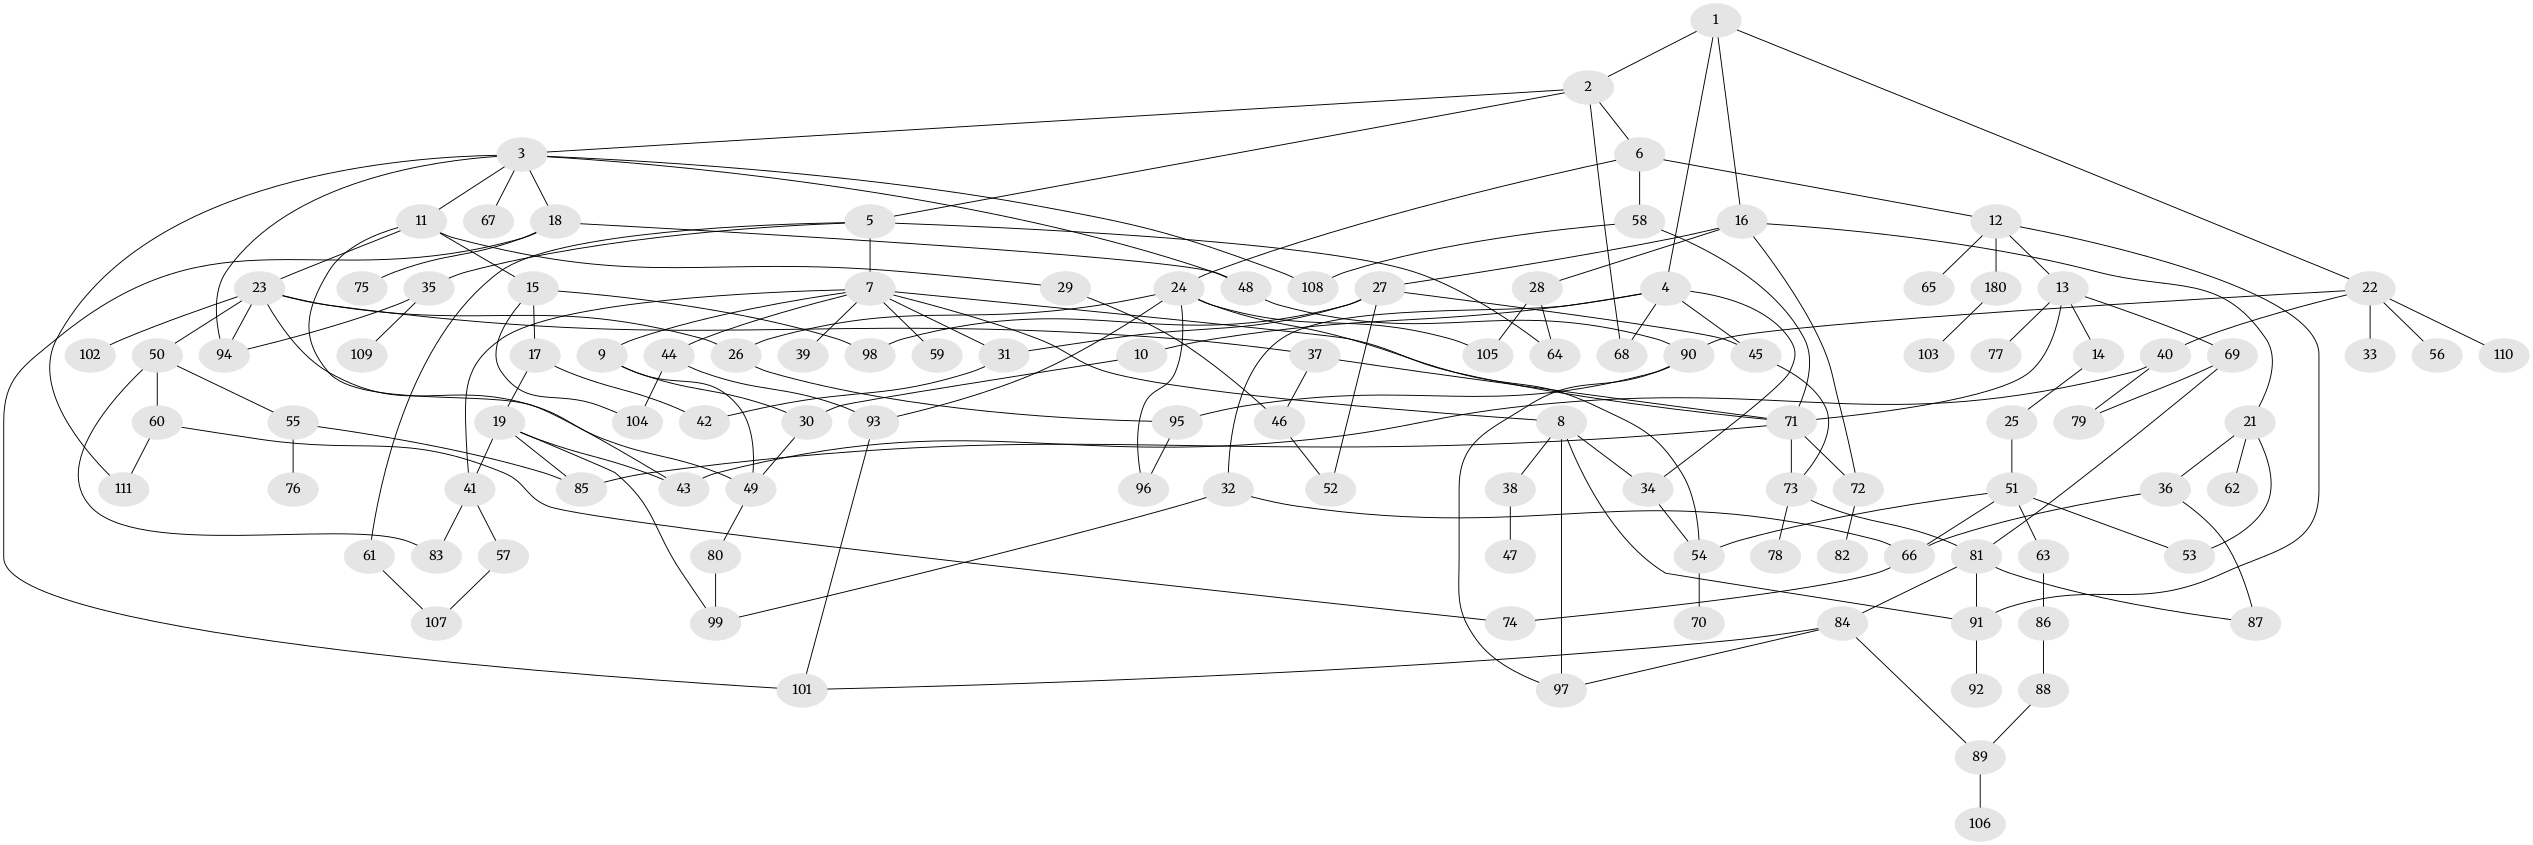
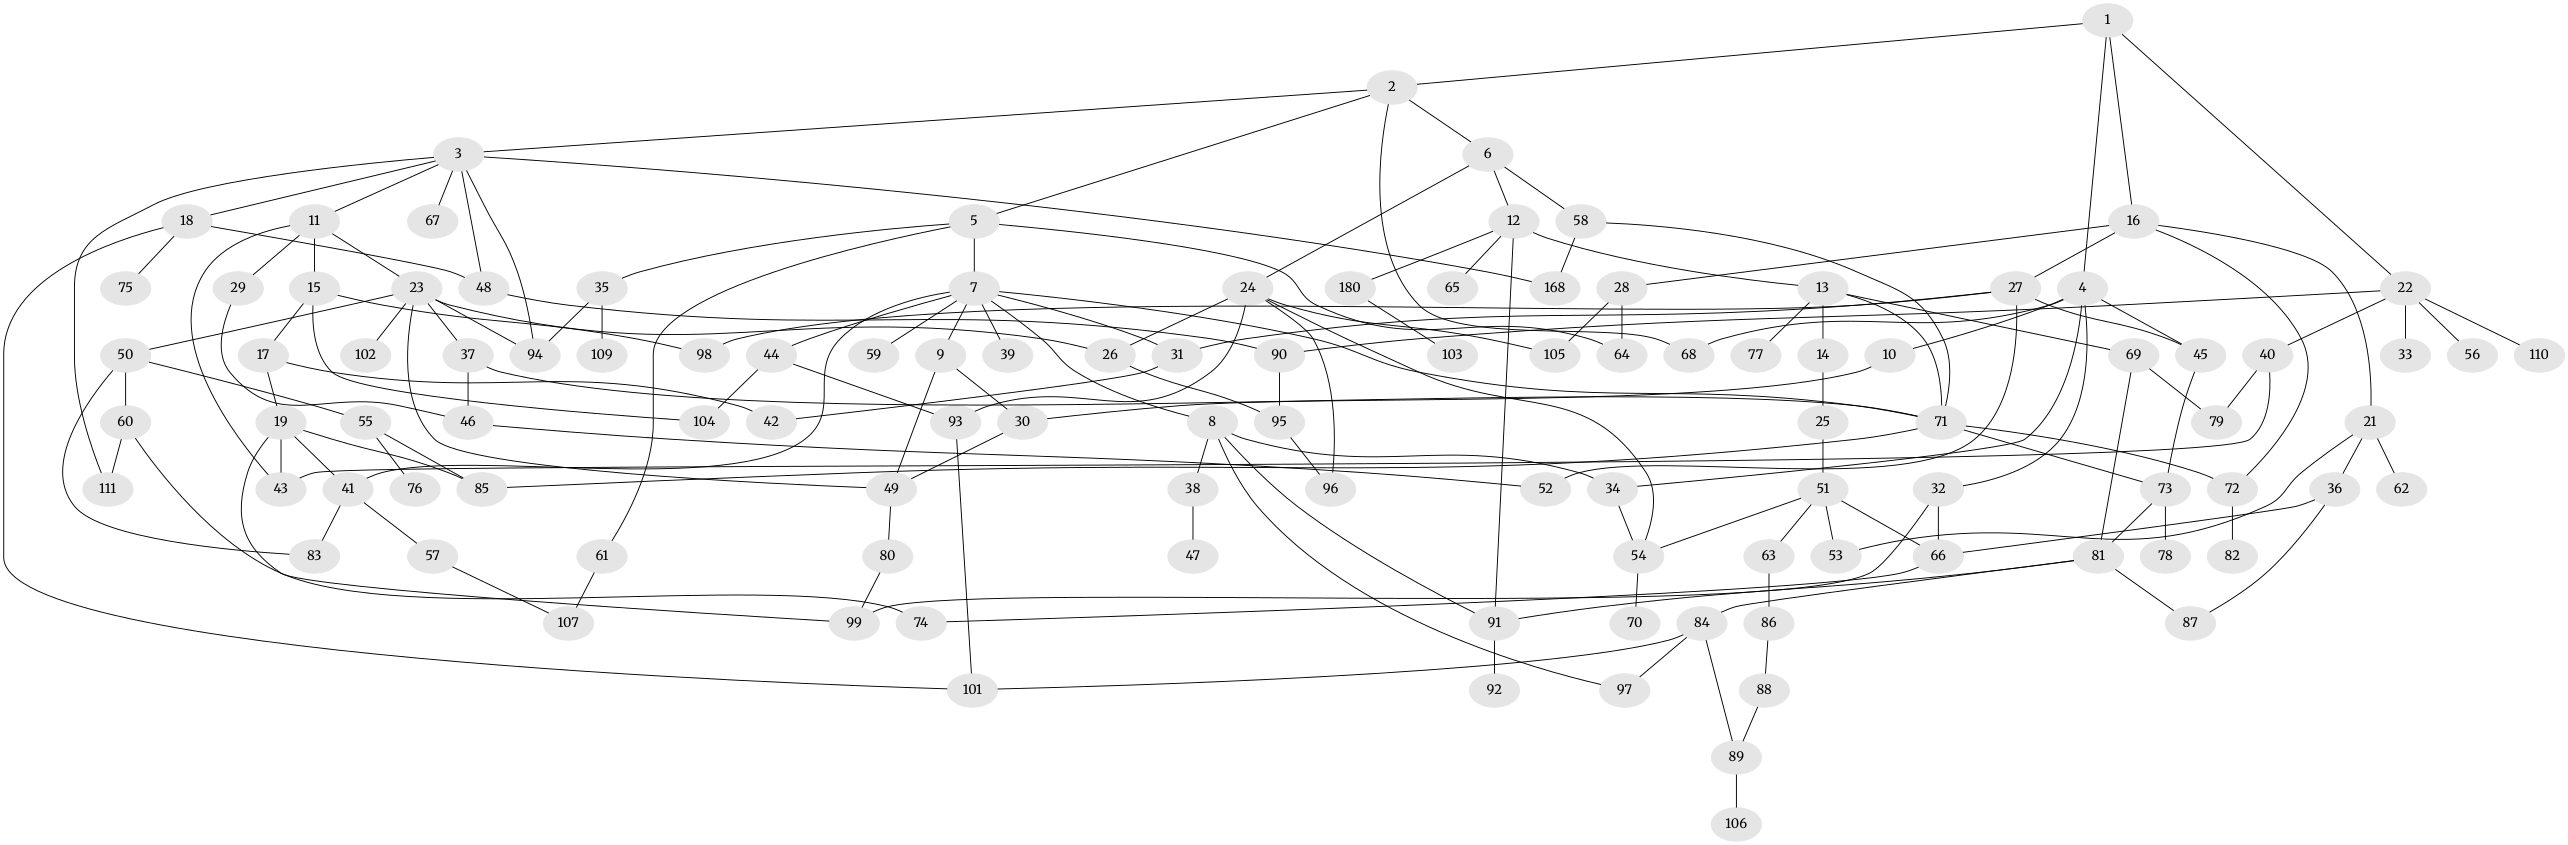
(1313, 288) -> (1555, 288)
(1460, 473) -> none
